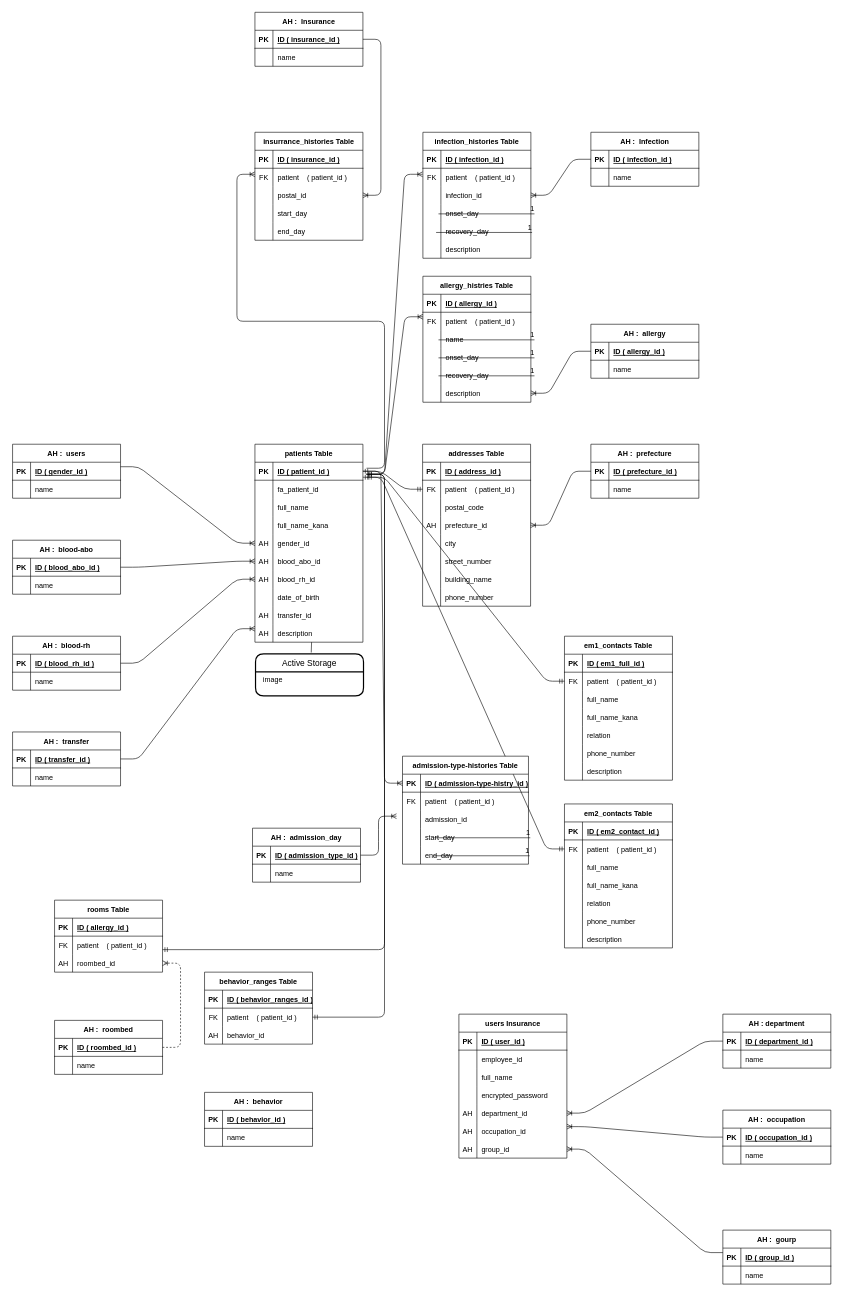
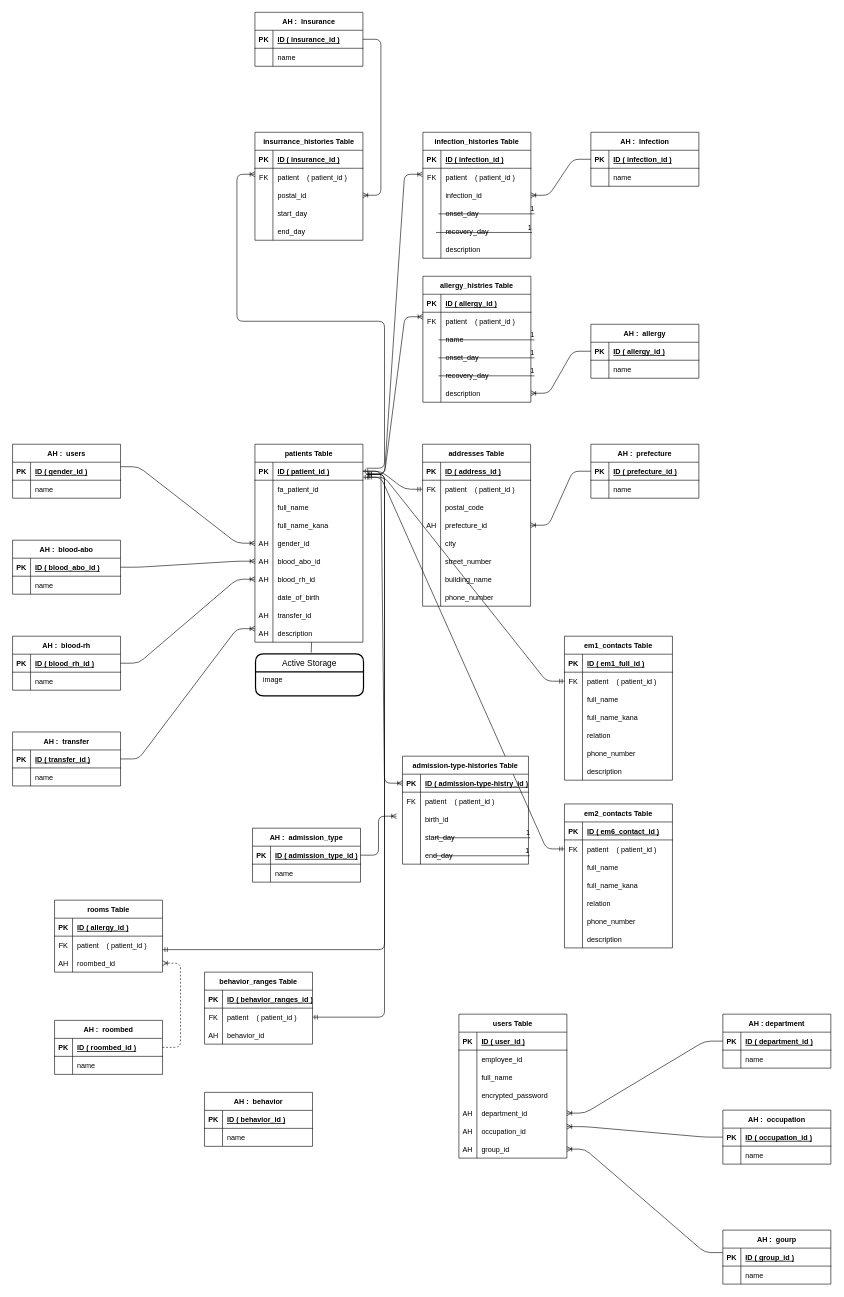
(446, 820) -> (439, 820)
(625, 831) -> (625, 831)
(306, 838) -> (306, 838)
(512, 1024) -> (512, 1024)
